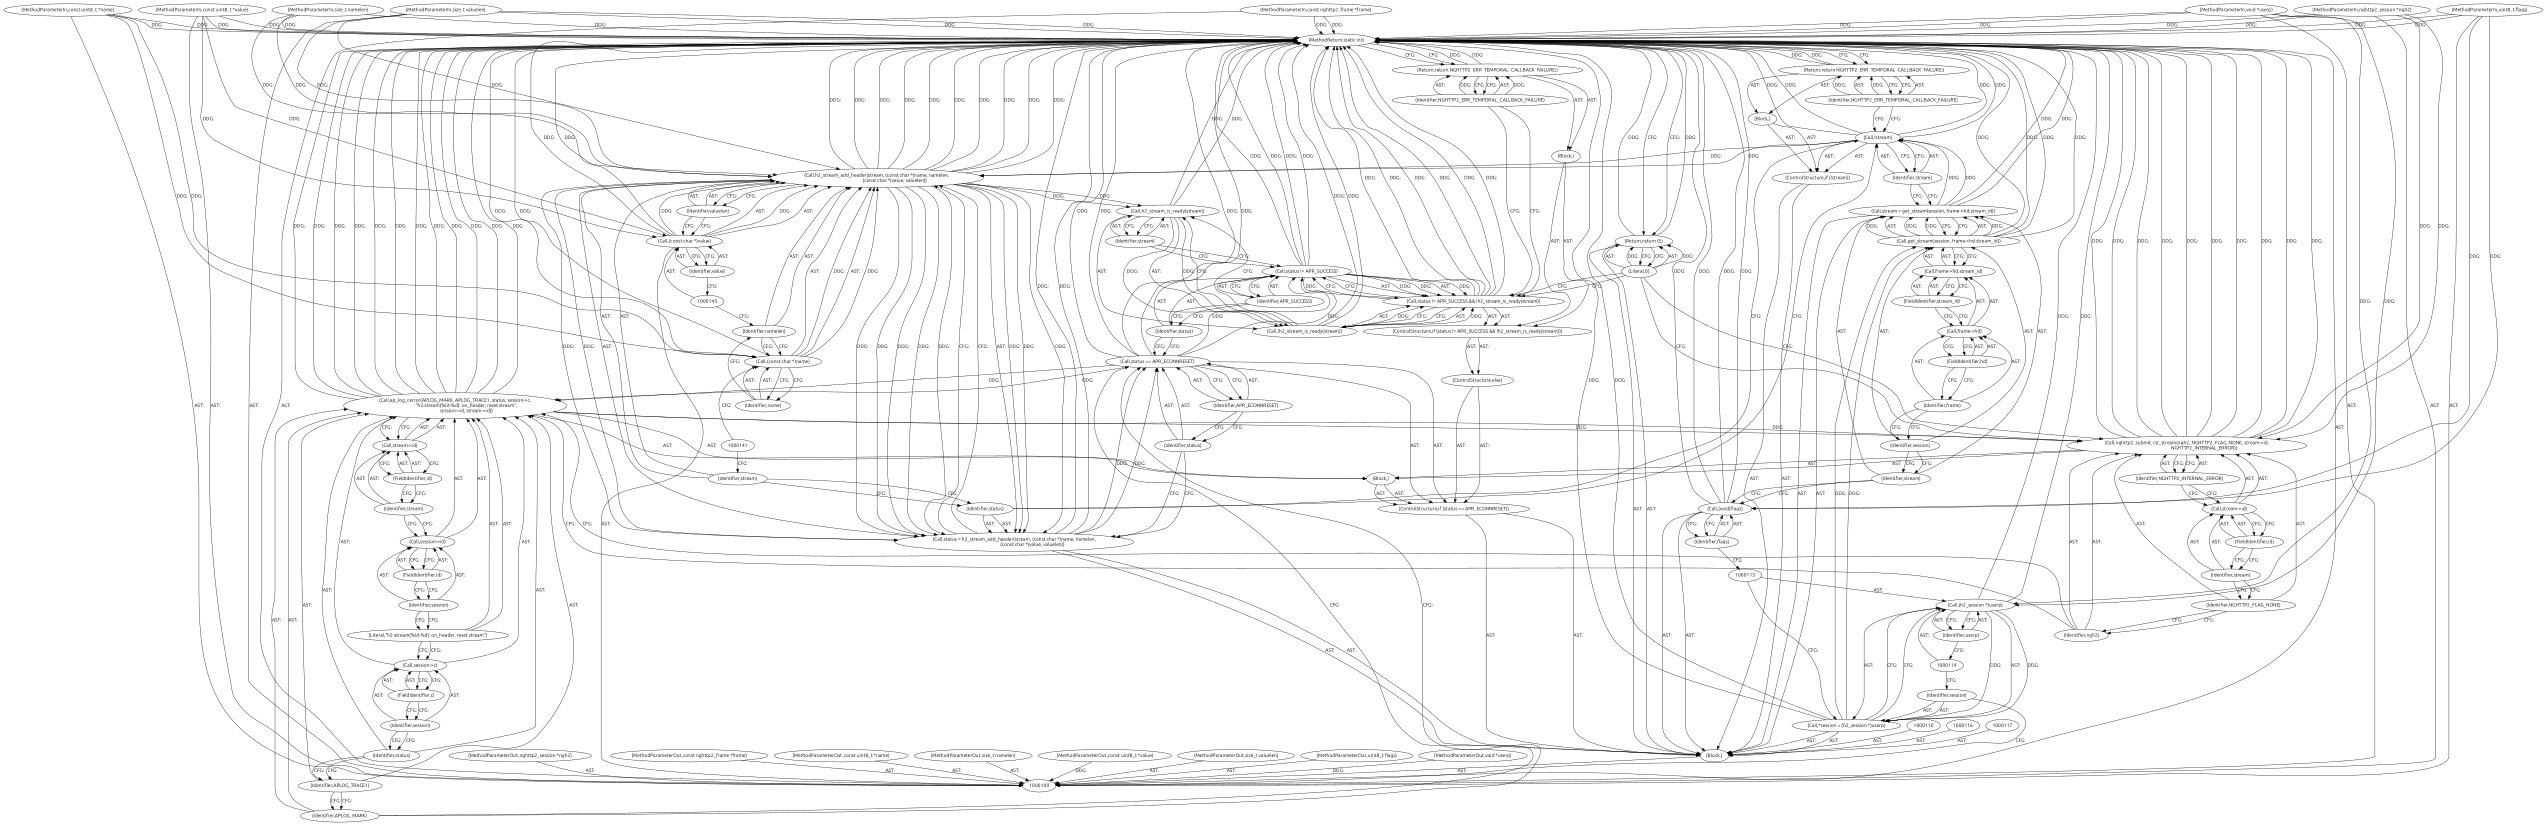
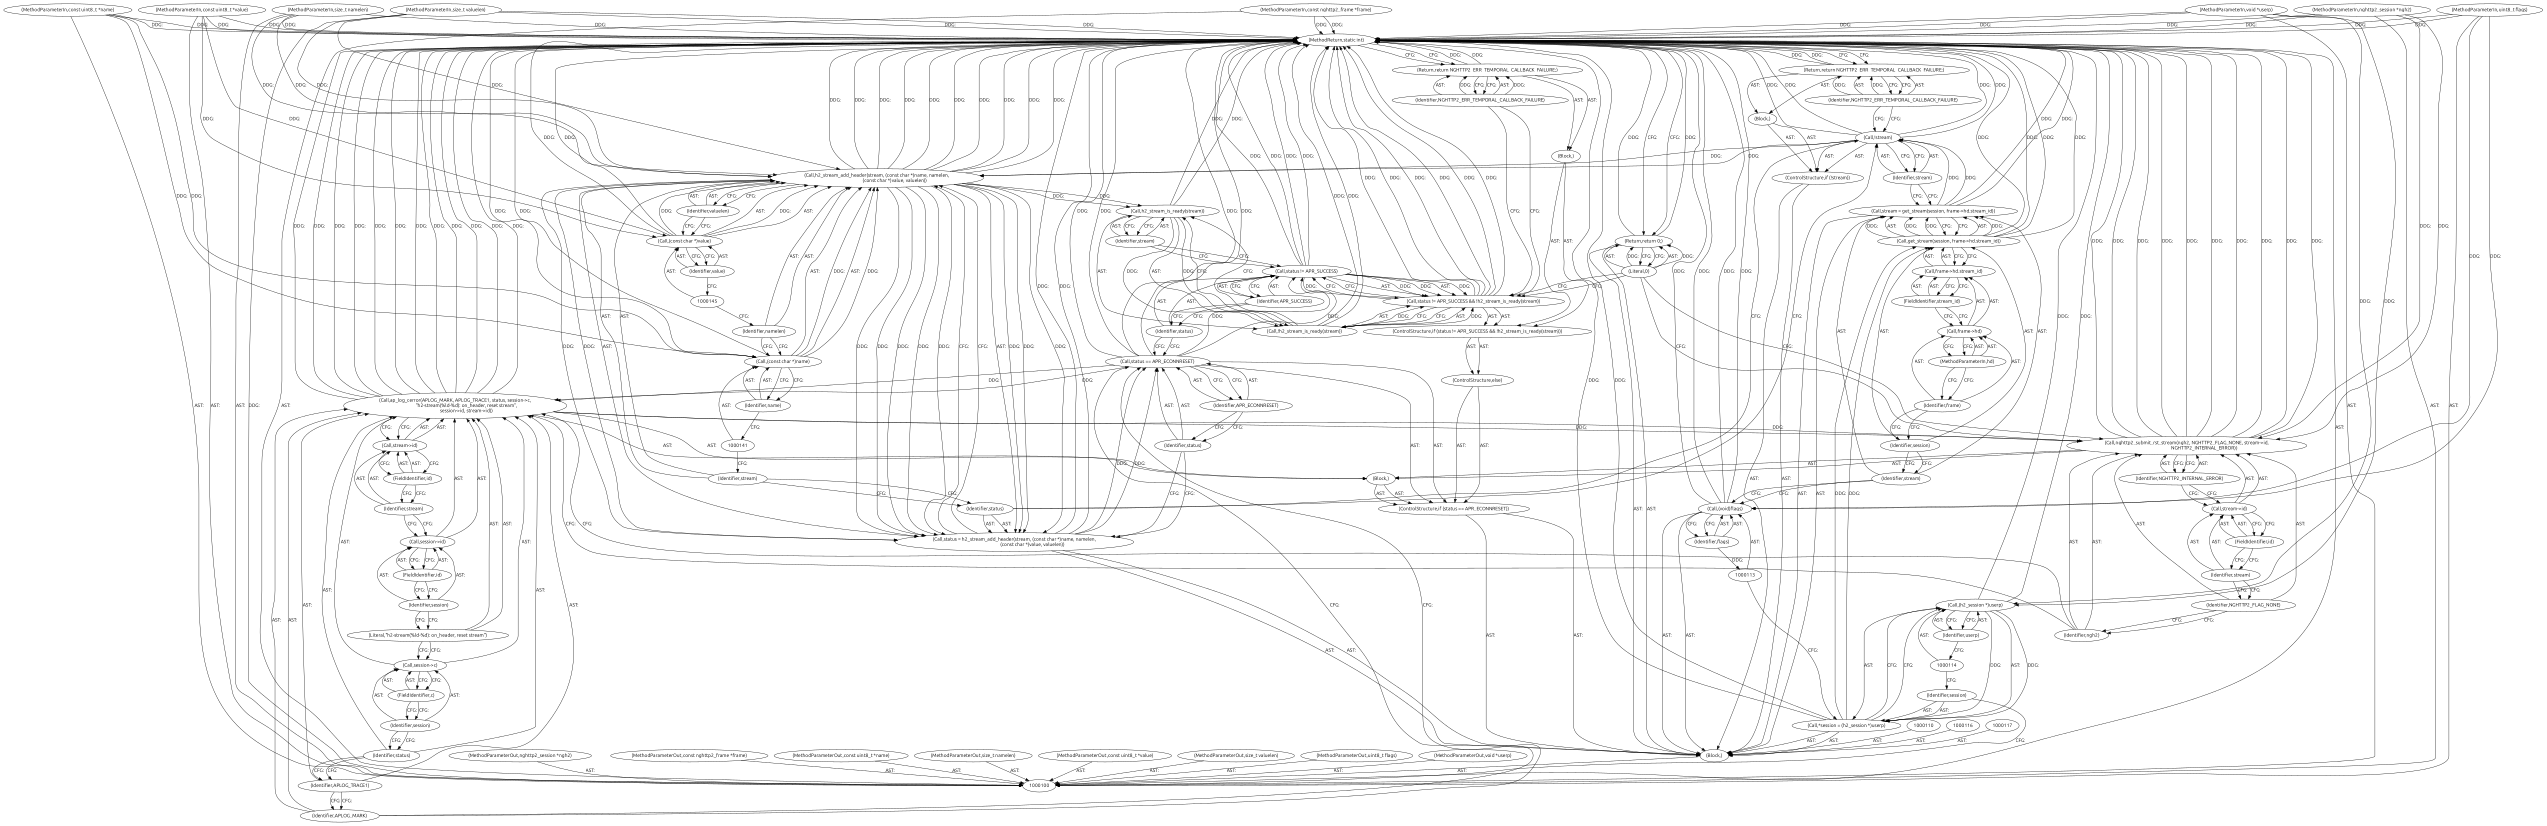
(1967, 362) -> (1967, 362)
(729, 370) -> (751, 424)
(255, 406) -> (255, 406)
(727, 406) -> (727, 406)
(1738, 560) -> (1738, 560)
(1851, 589) -> (1751, 542)
(601, 676) -> (281, 723)
(1082, 771) -> (1082, 771)
(1339, 771) -> (1339, 771)
